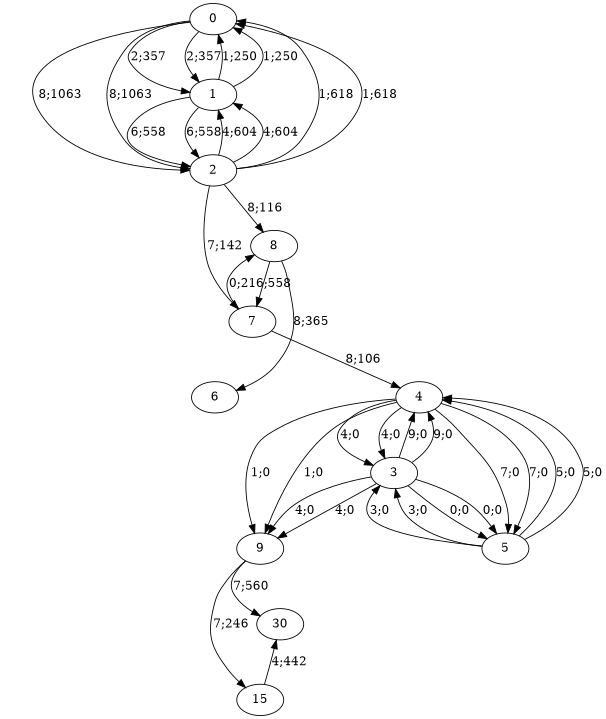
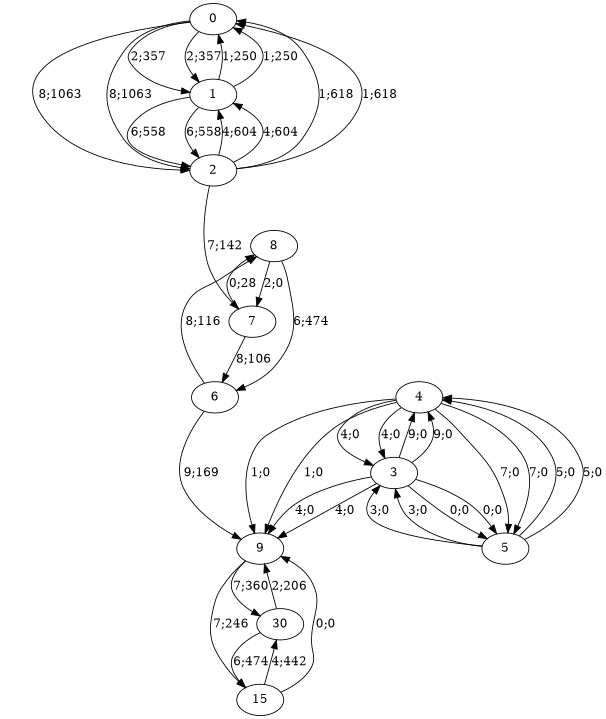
(241, 205) -> (185, 308)
(243, 284) -> (243, 284)
(274, 284) -> (274, 284)
(311, 322) -> (311, 322)
(332, 358) -> (236, 356)
none -> (181, 482)
(251, 586) -> (251, 586)
none -> (272, 590)
none -> (313, 628)
none -> (235, 652)
